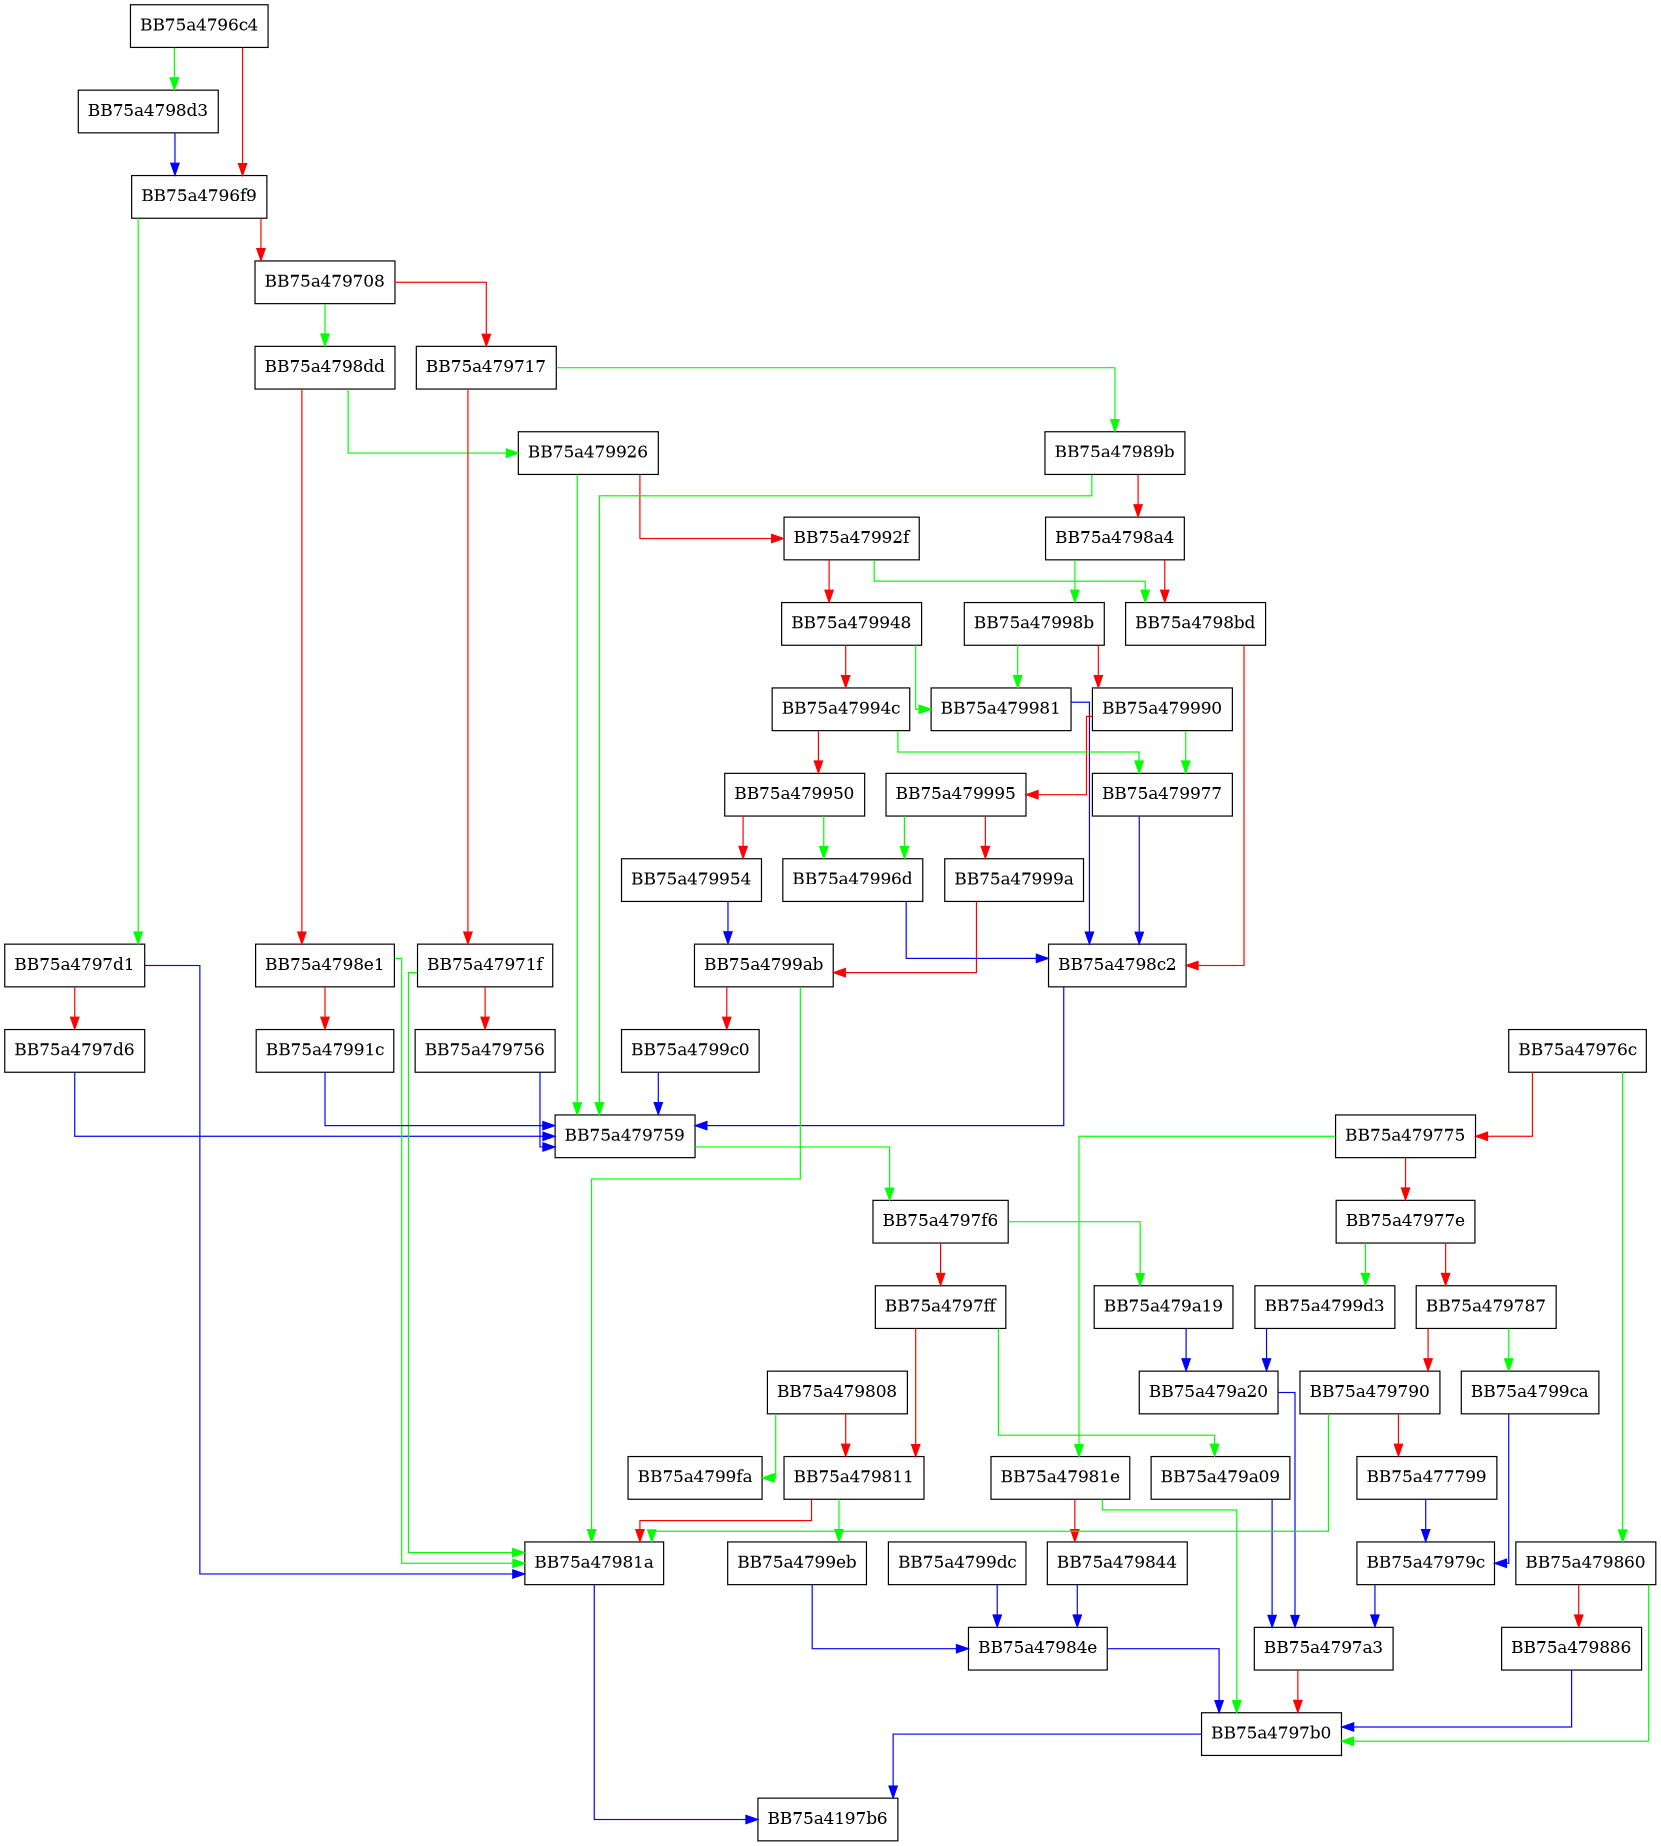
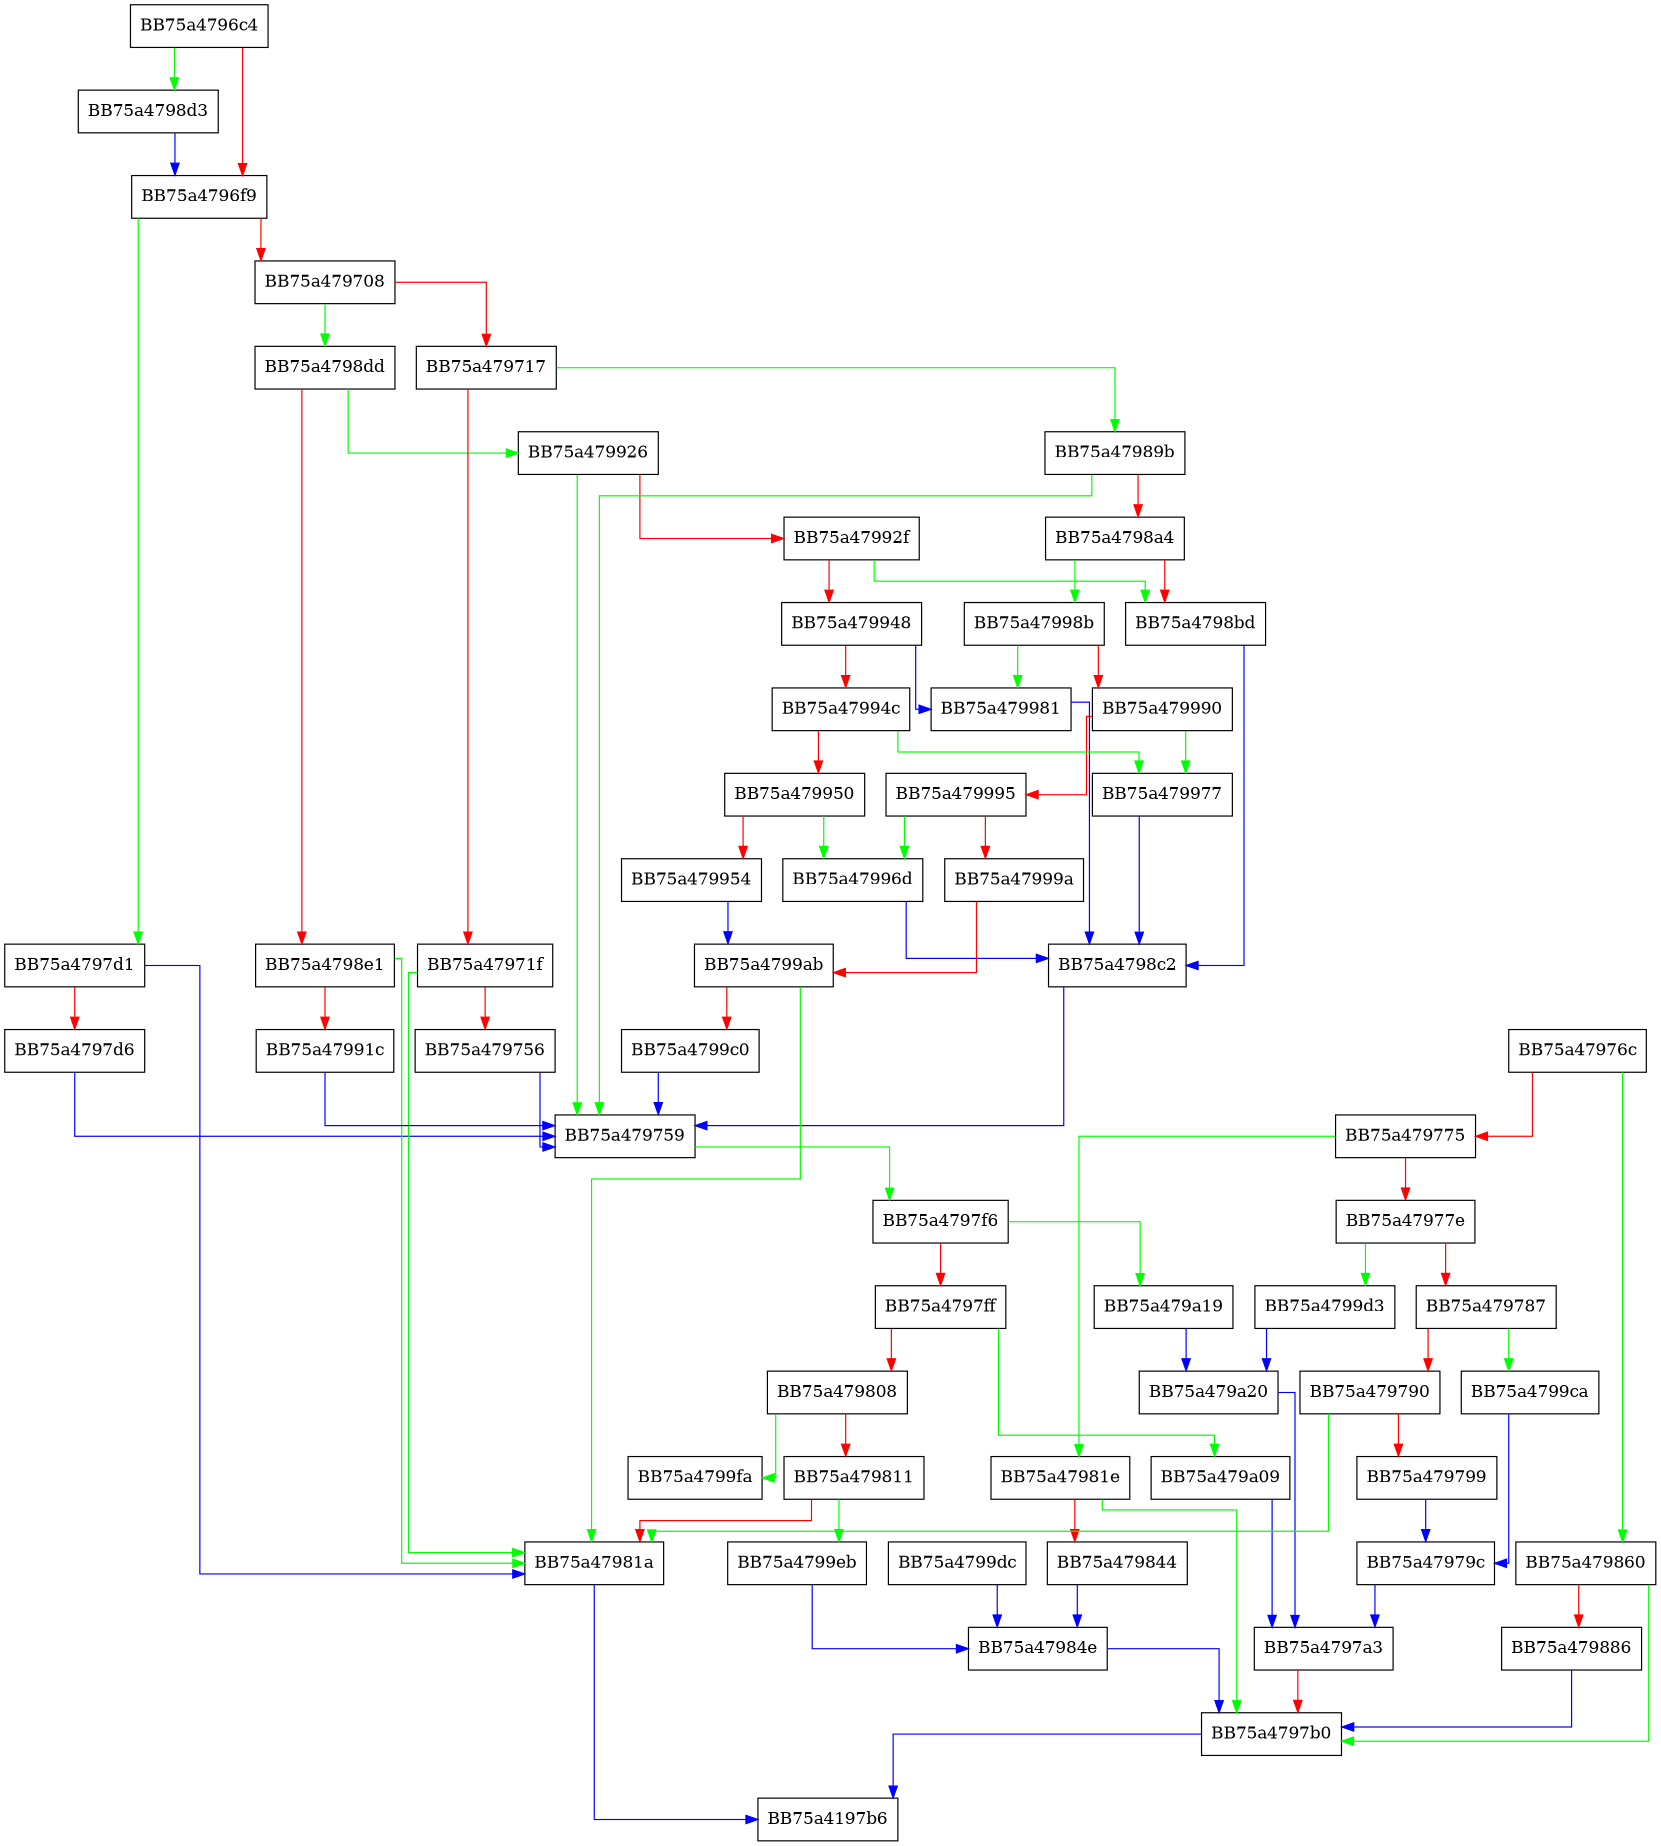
(916, 679) -> (916, 679)
(1244, 828) -> (1244, 828)
(916, 1387) -> (891, 1344)
(1427, 1478) -> (1427, 1478)
